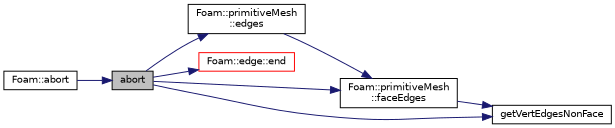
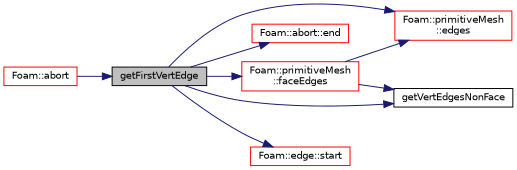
(247, 19) -> (453, 26)
(324, 53) -> (372, 53)
(247, 62) -> (300, 33)
(40, 80) -> (40, 76)
(133, 80) -> (159, 76)
(399, 93) -> (300, 76)
none -> (300, 156)
